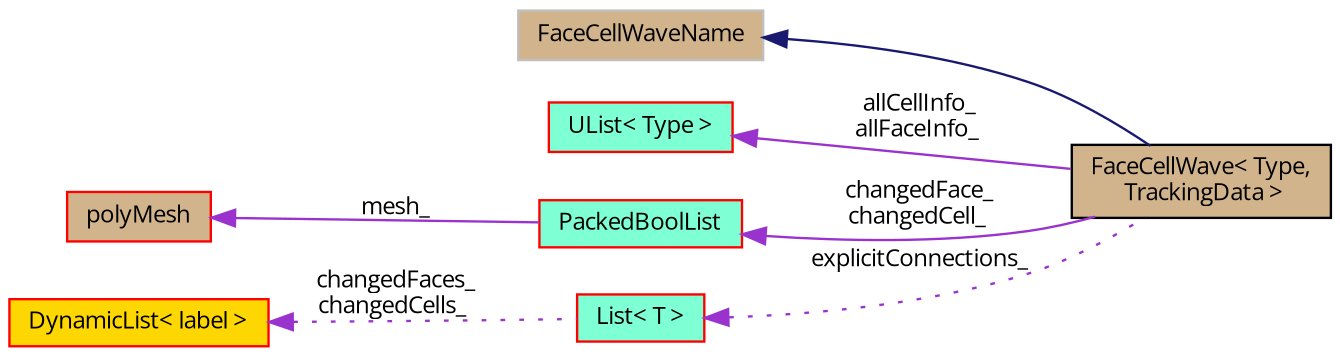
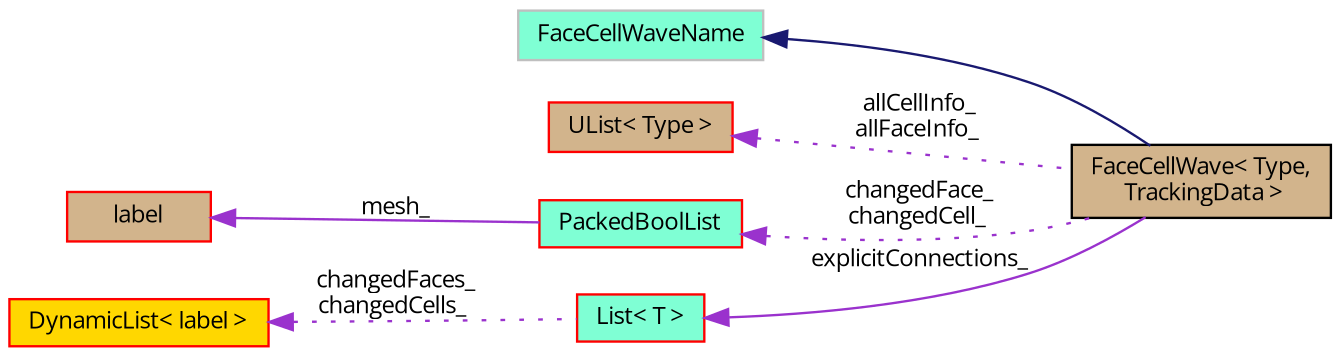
(641, 35) -> (641, 35)
(641, 127) -> (641, 127)
(914, 154) -> (914, 154)
(139, 217) -> (139, 217)
(931, 239) -> (931, 239)
(944, 294) -> (944, 294)
